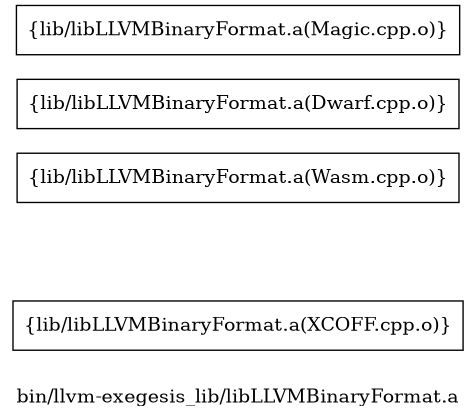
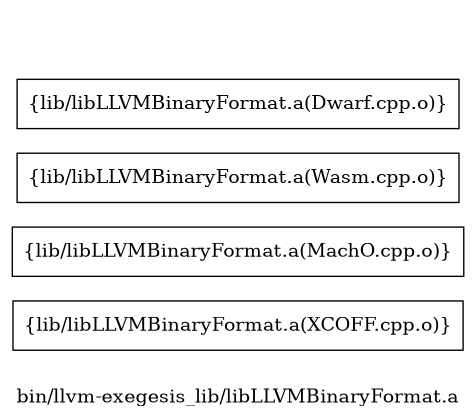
(238, 30) -> none
none -> (238, 252)
